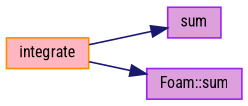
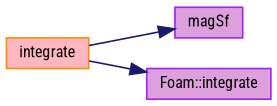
(194, 23) -> (209, 23)
(194, 84) -> (209, 84)
